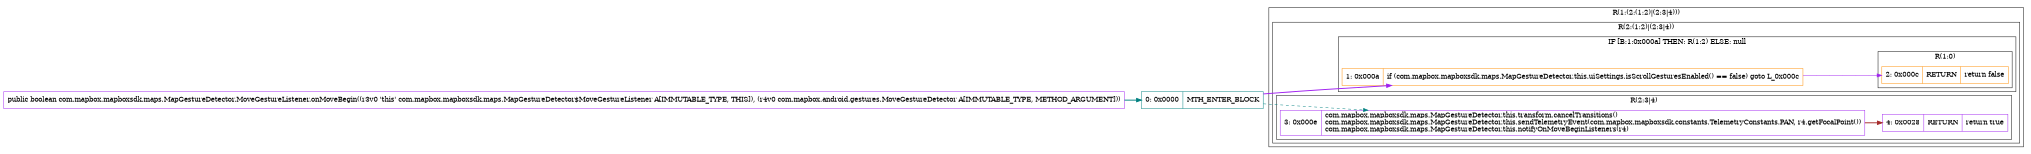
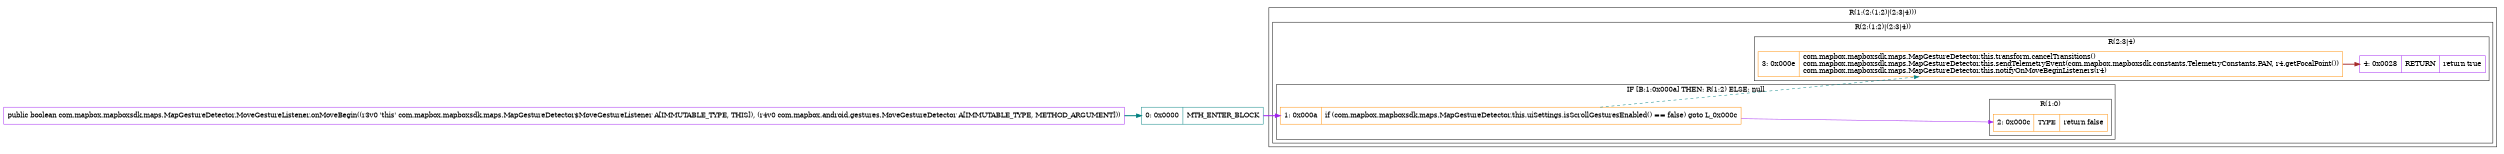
(1942, 75) -> (2047, 123)
(1313, 107) -> (1757, 92)
(1572, 123) -> (2050, 64)
